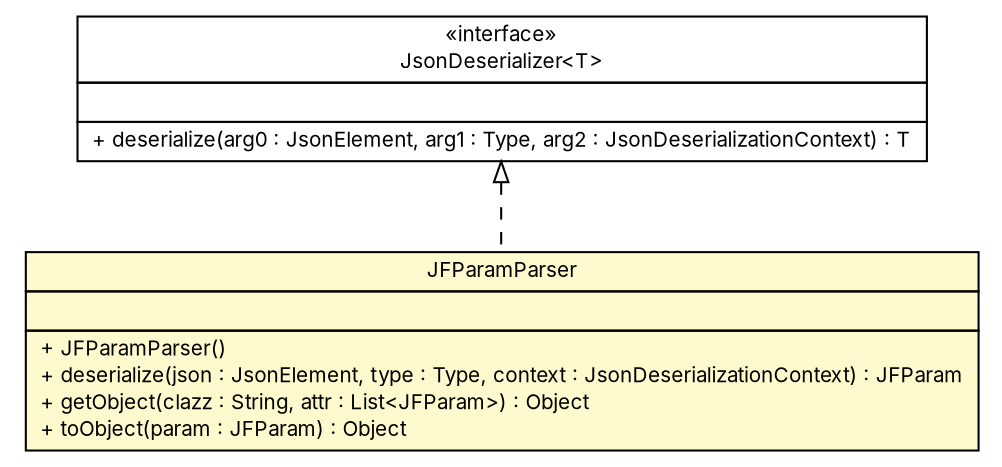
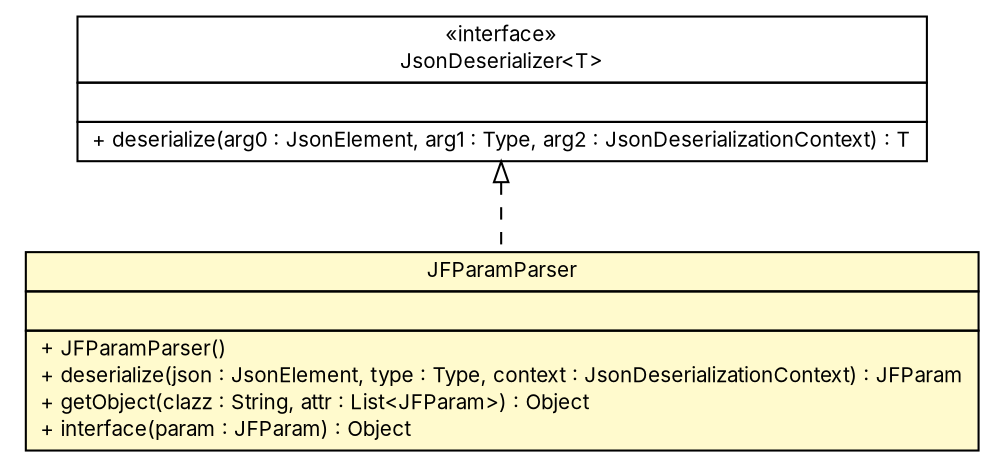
(224, 430) -> (226, 430)
